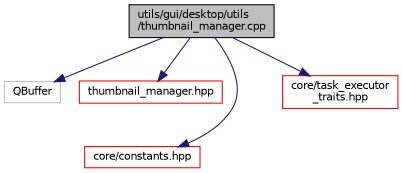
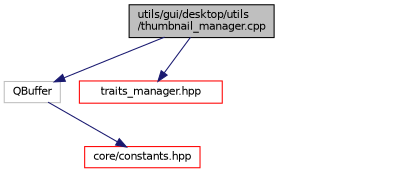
(151, 92) -> (151, 92)
(340, 92) -> none
(236, 99) -> (83, 122)
